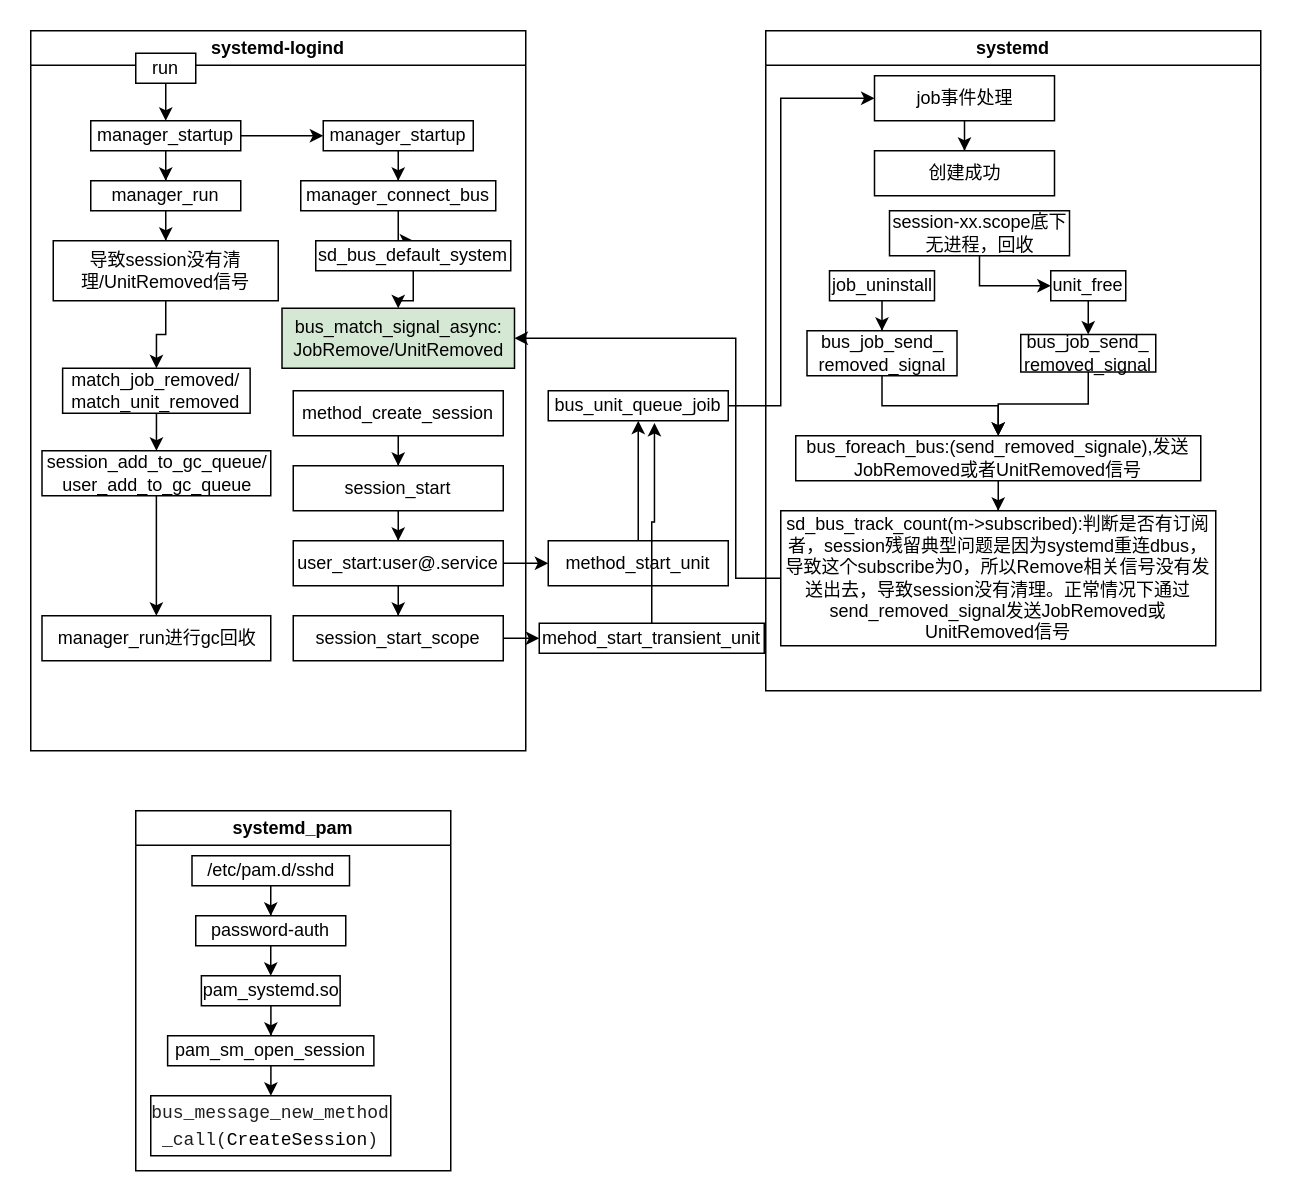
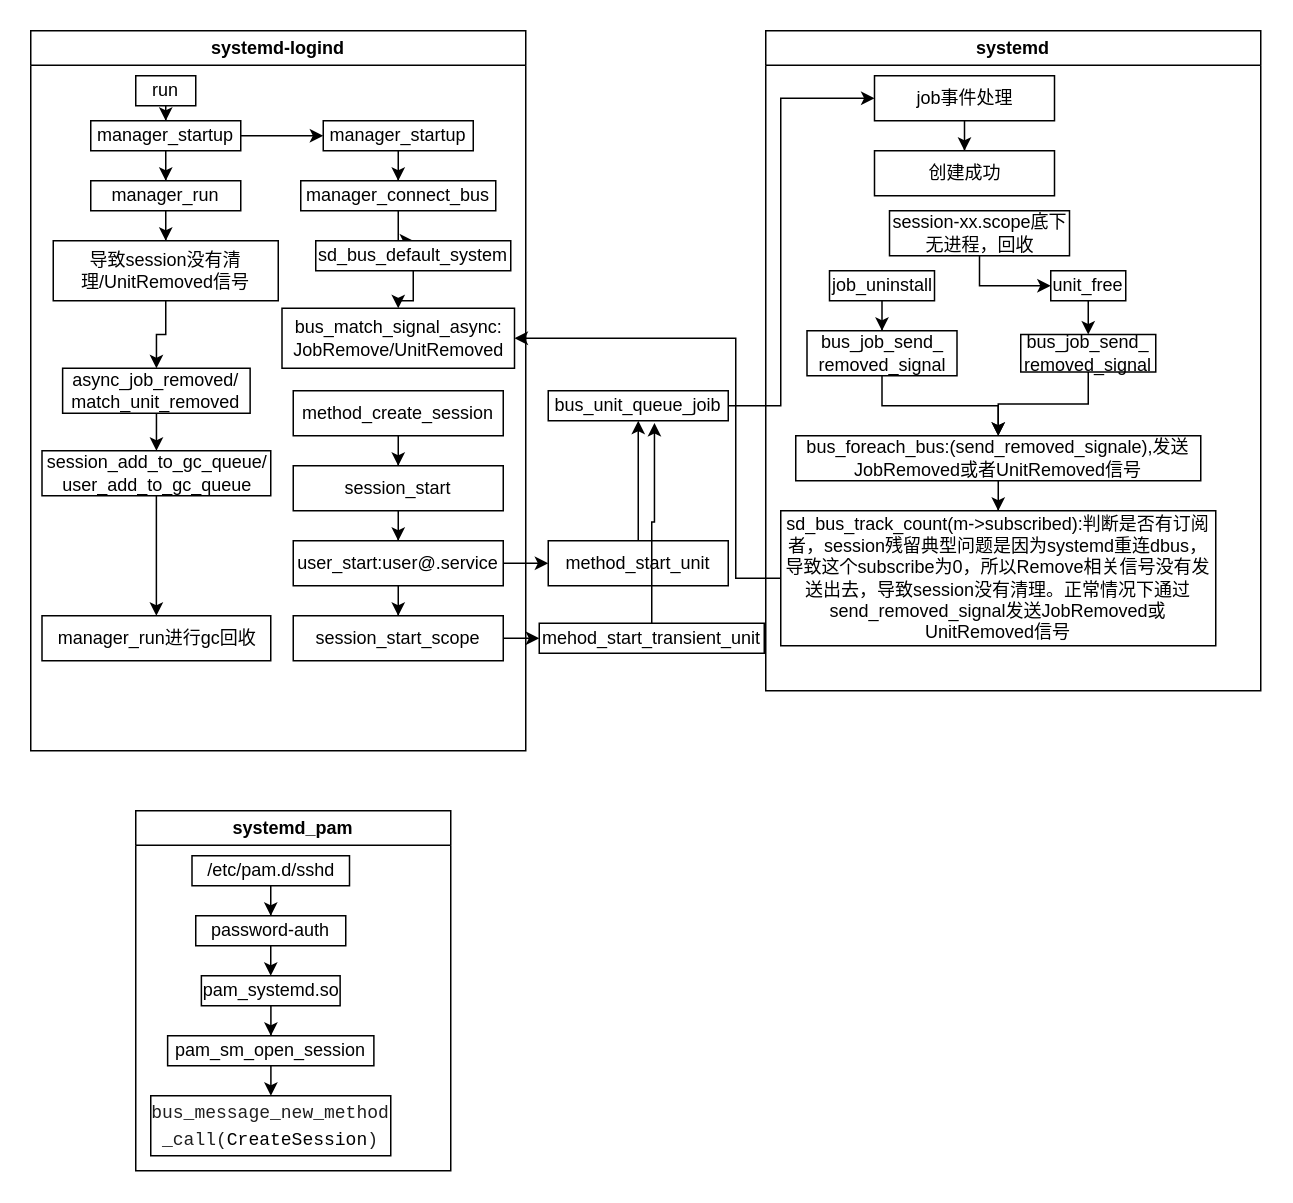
(166, 68) -> (166, 91)
(398, 338) -> (398, 338)
(156, 391) -> (156, 391)
